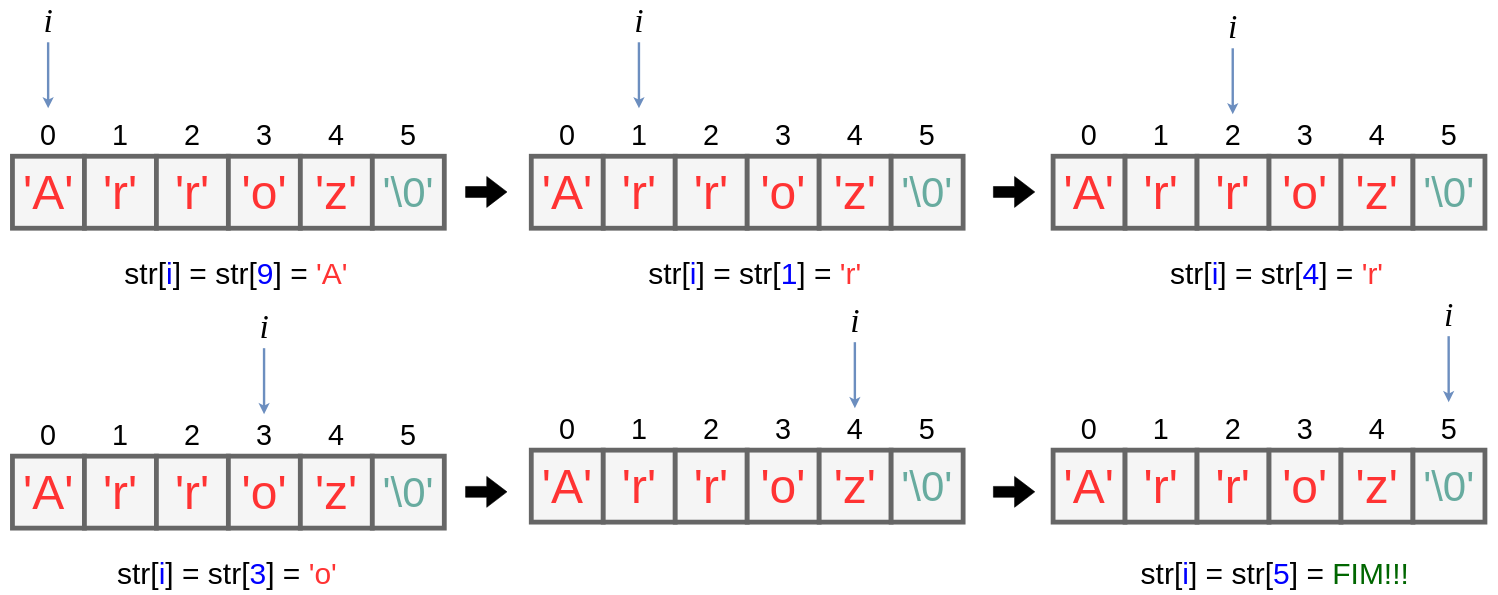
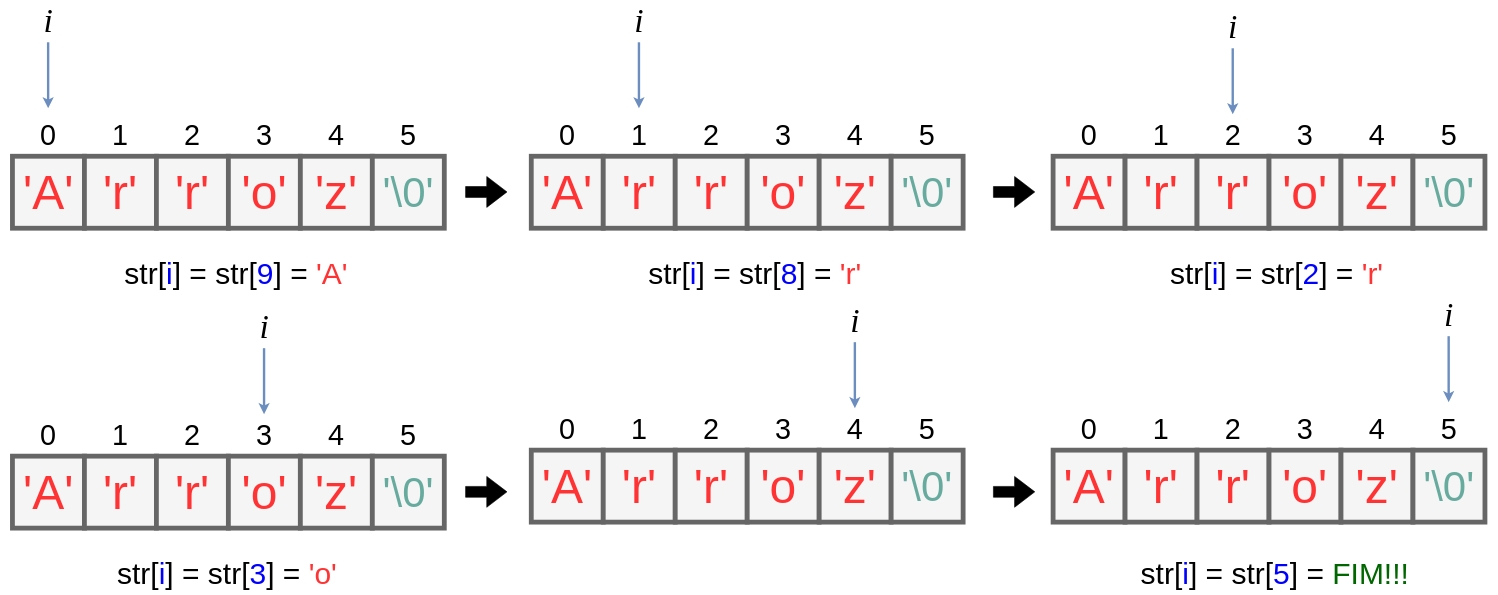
(759, 273) -> (759, 273)
(1281, 273) -> (1281, 273)
